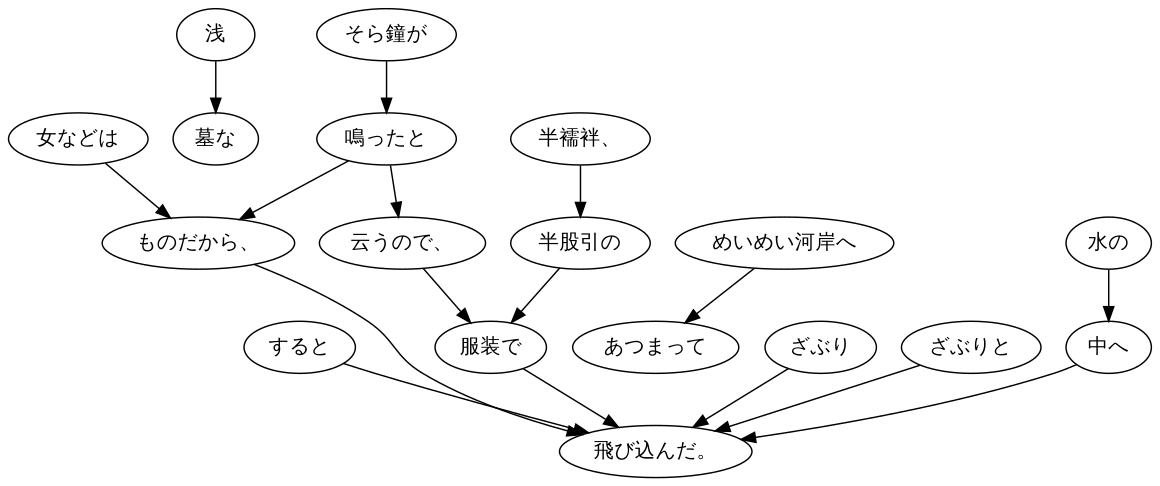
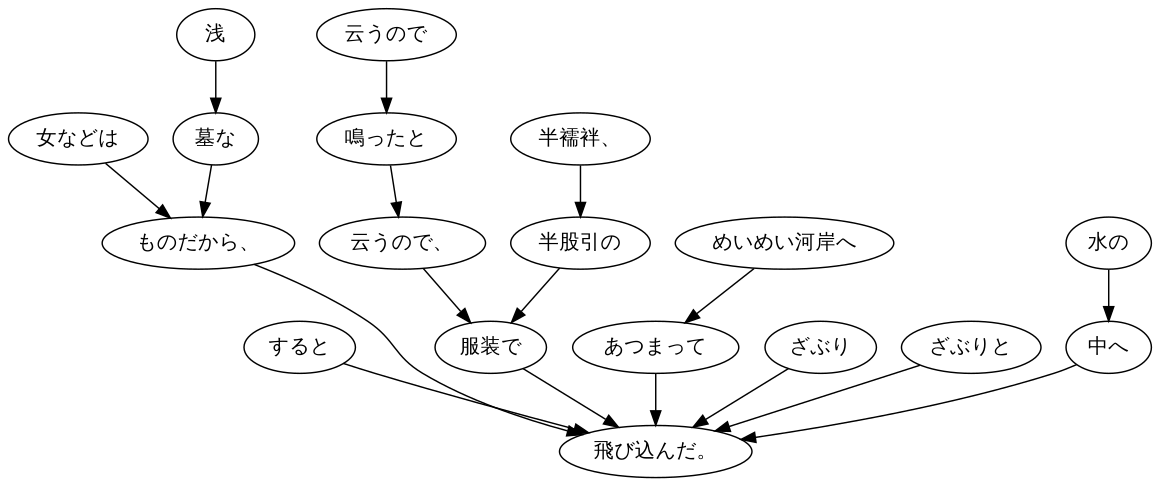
(387, 35) -> (387, 35)
(301, 187) -> (208, 183)
none -> (656, 392)
